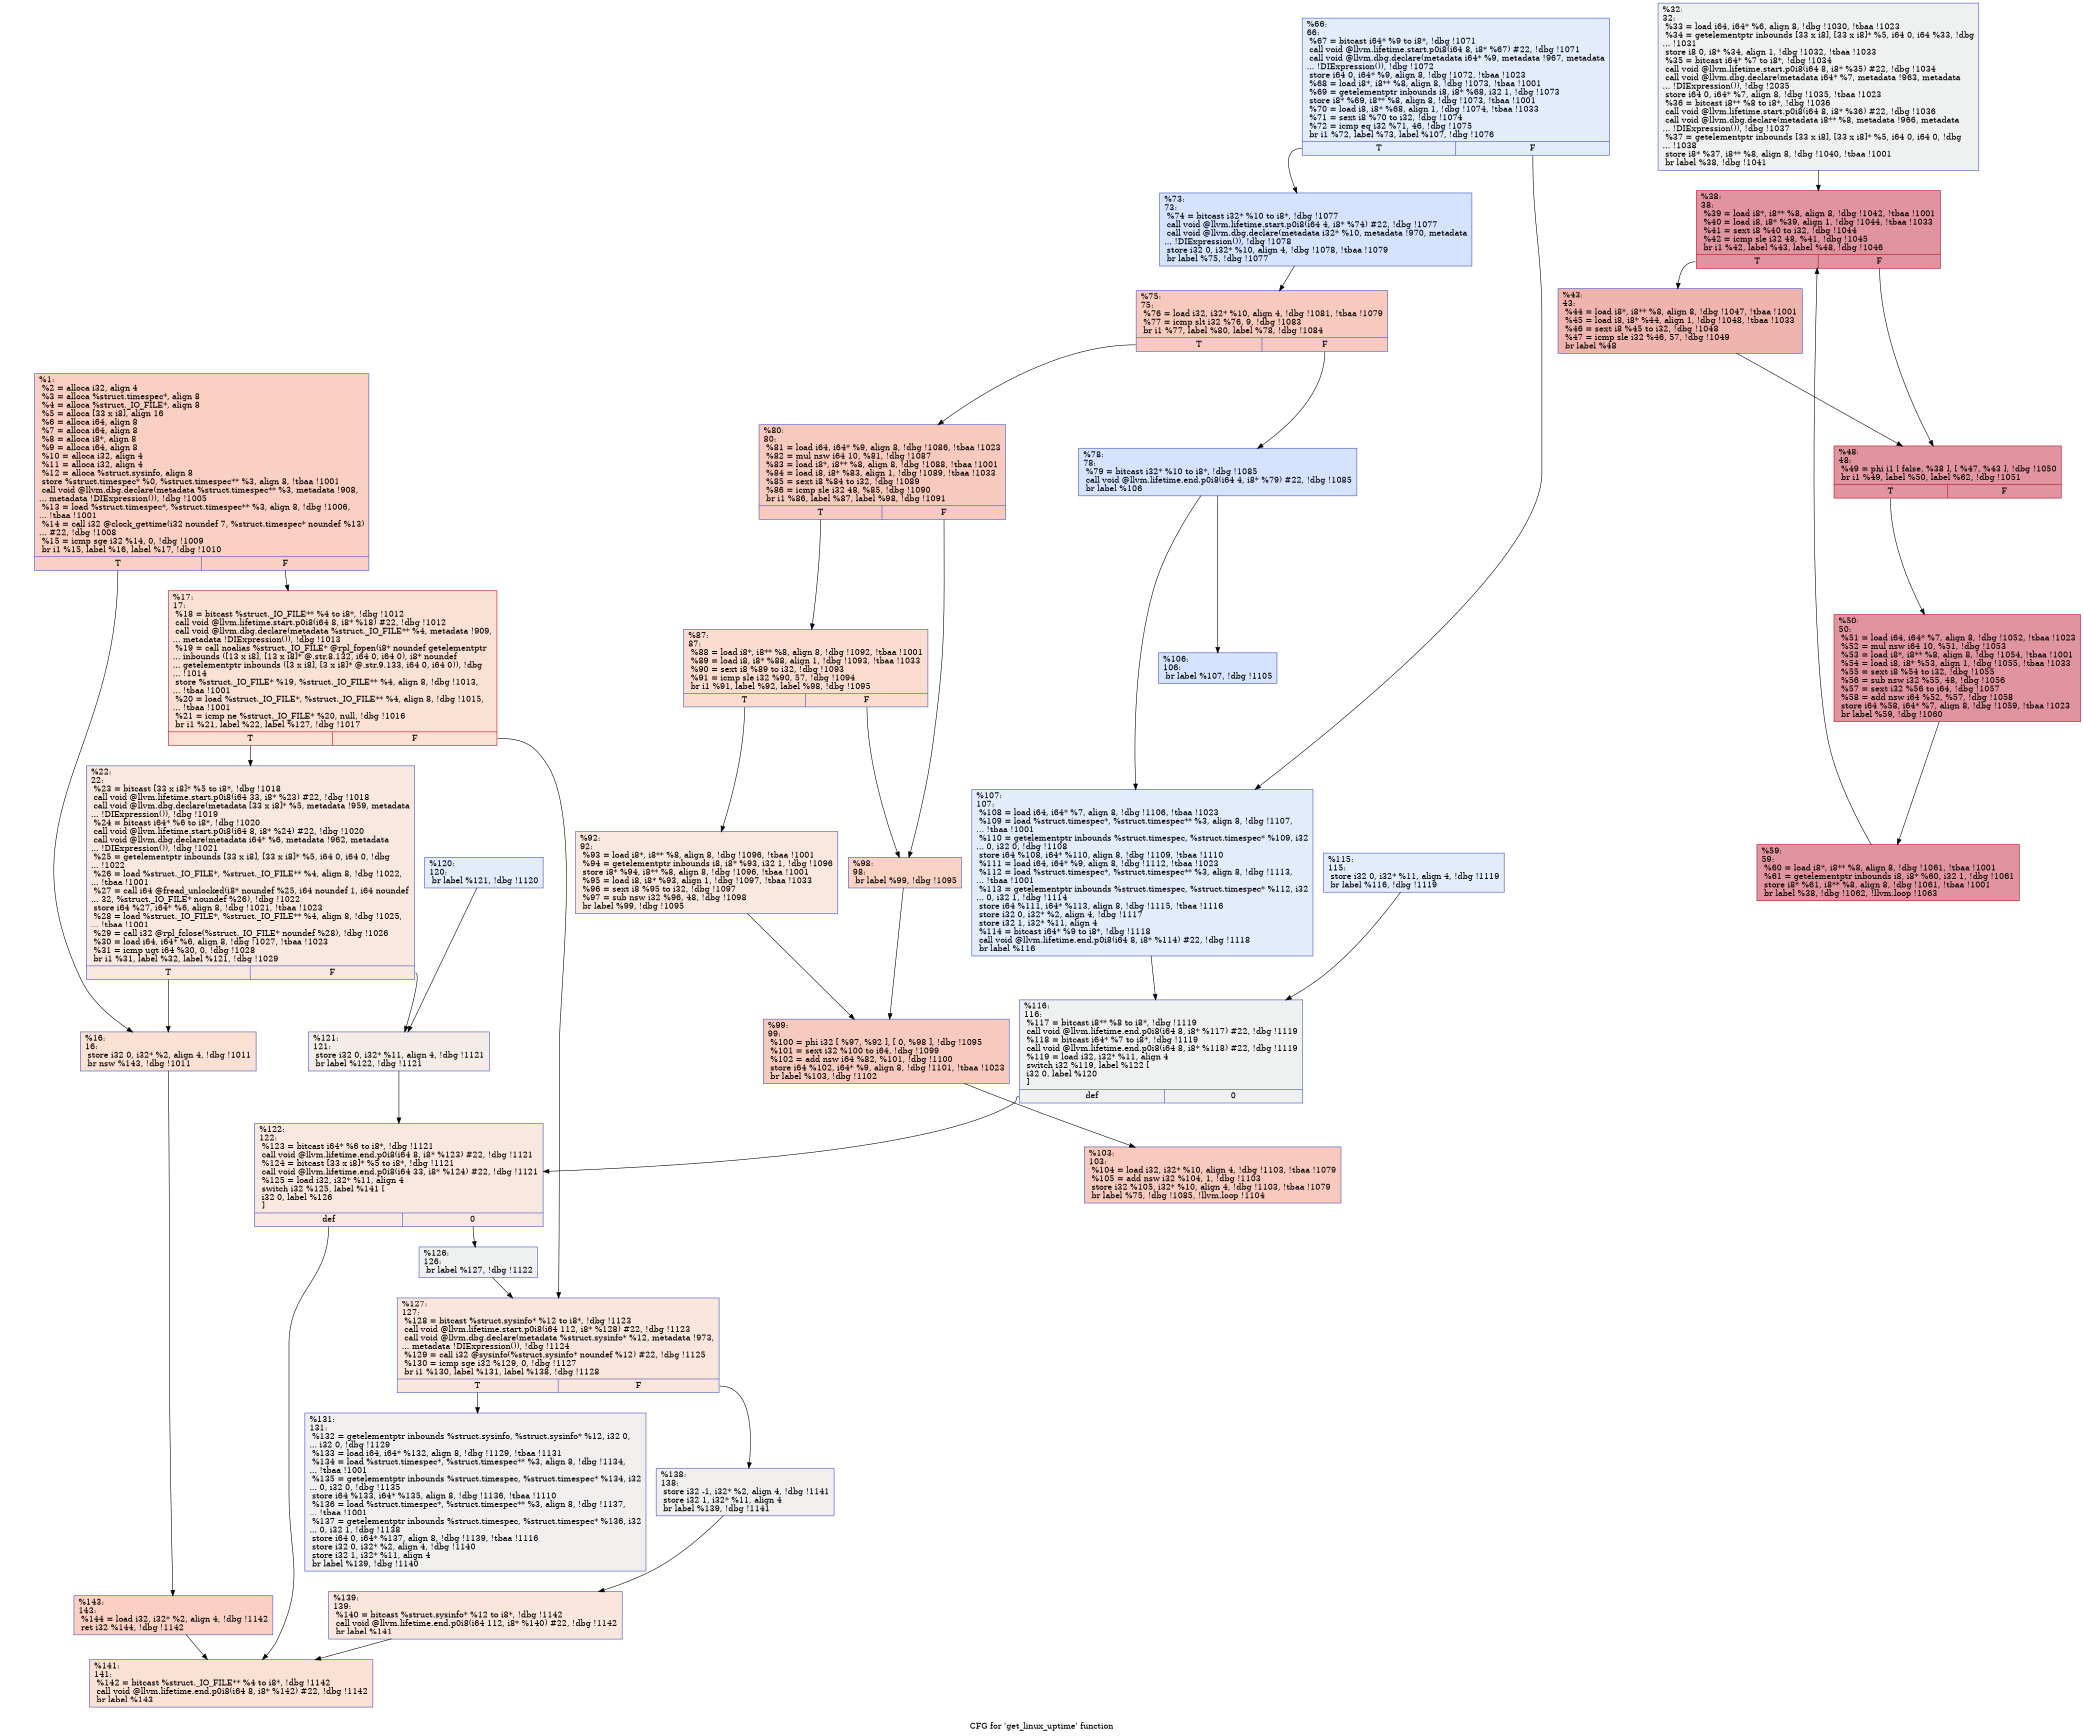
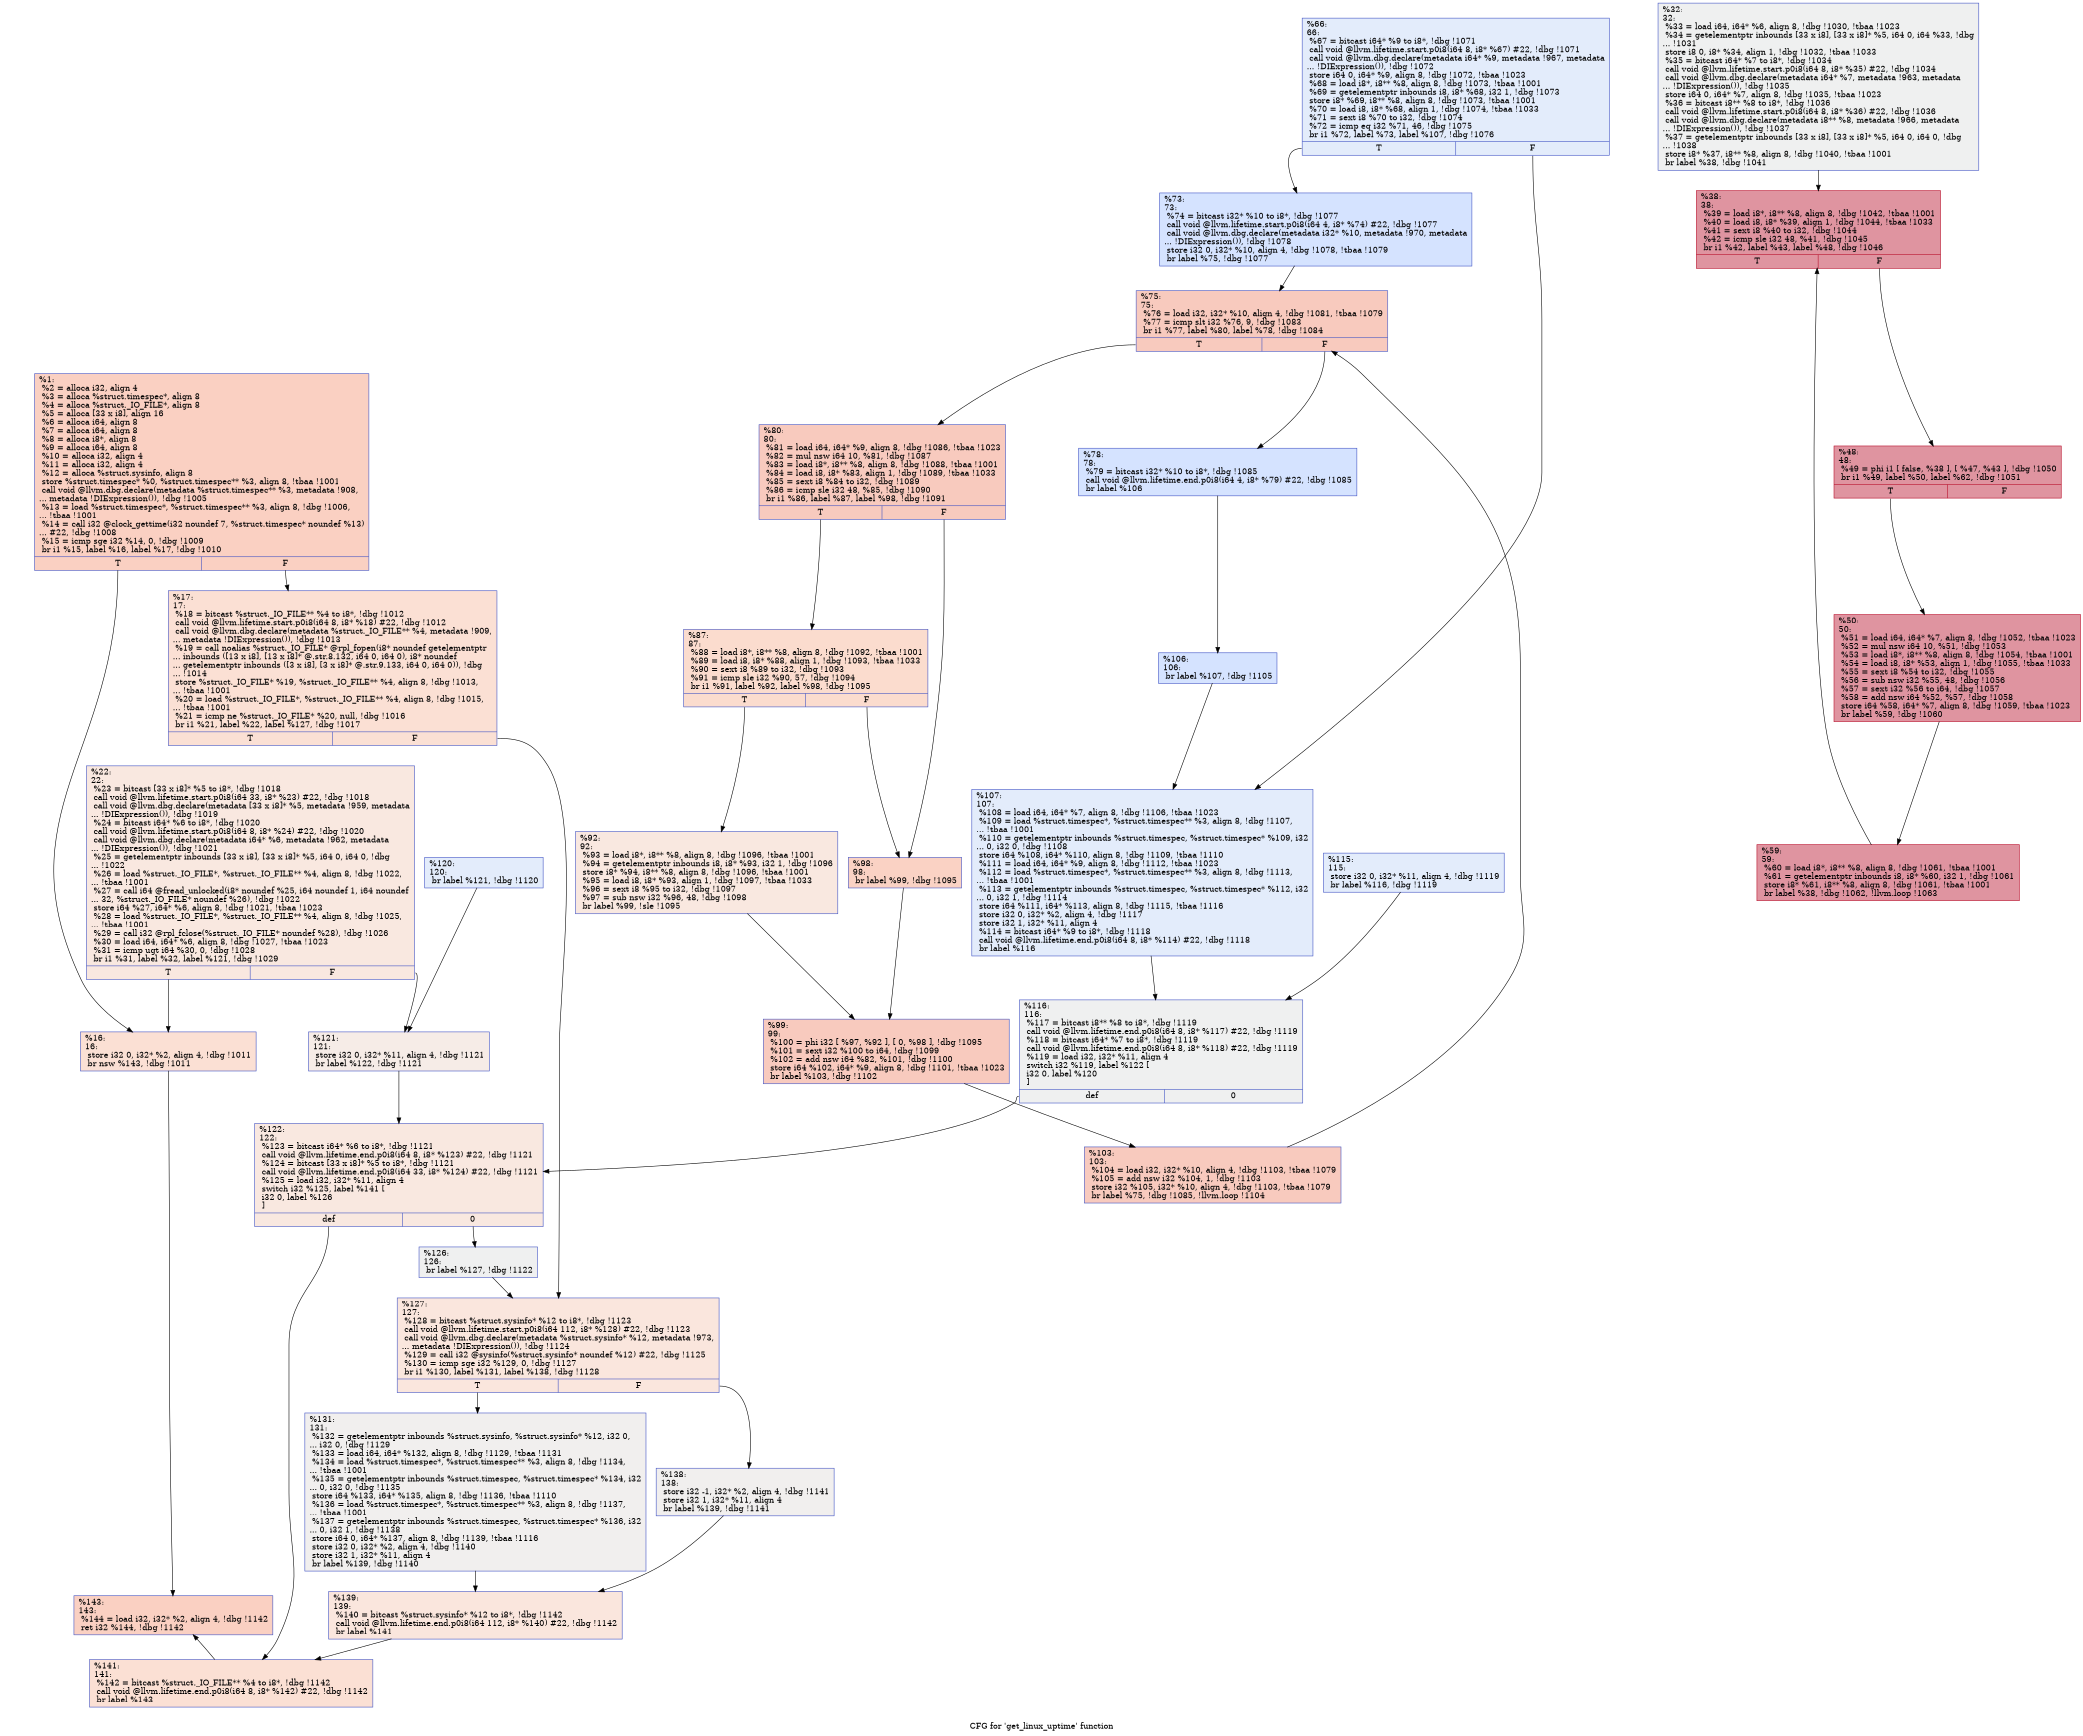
(1726, 86) -> (1726, 86)
(1680, 321) -> none
(1144, 634) -> (1194, 734)
(333, 668) -> (333, 668)
(250, 753) -> none
none -> (1520, 777)
(632, 906) -> (630, 906)
none -> (475, 1578)
(195, 1645) -> (206, 1649)
